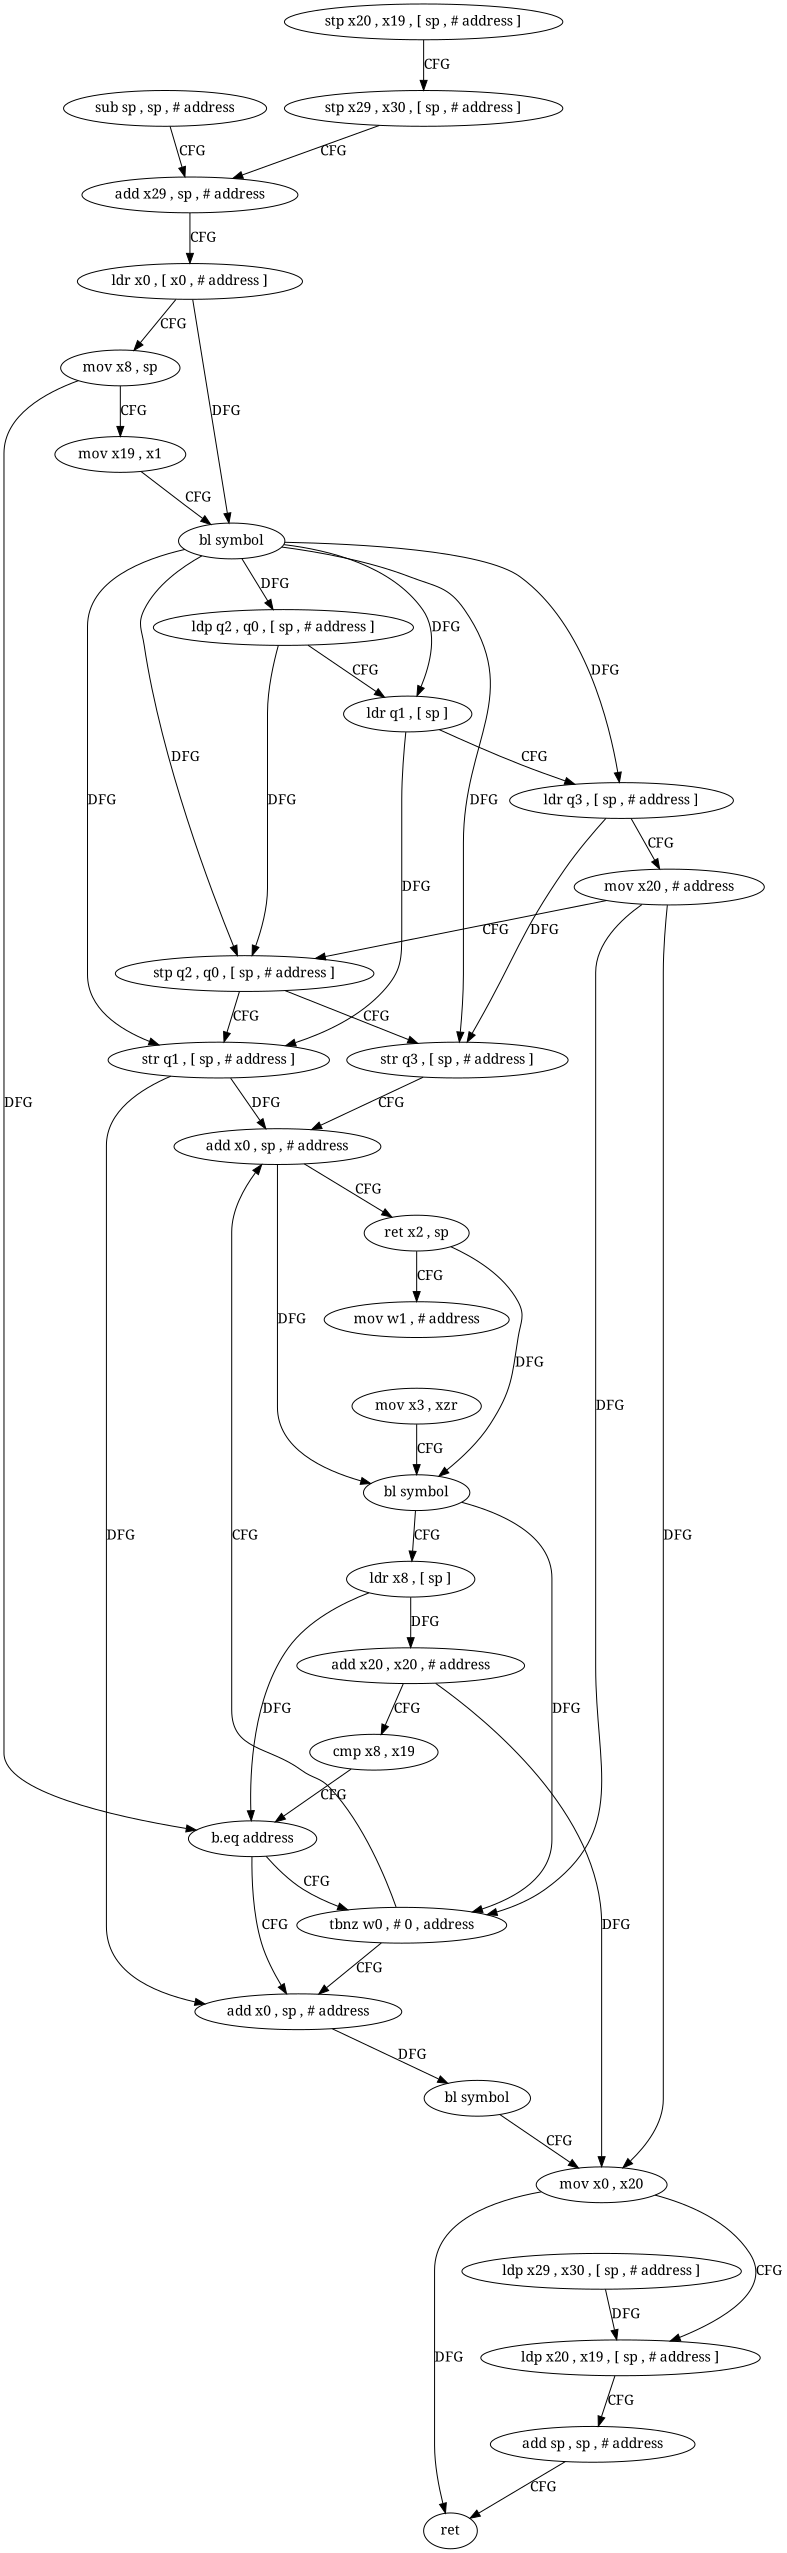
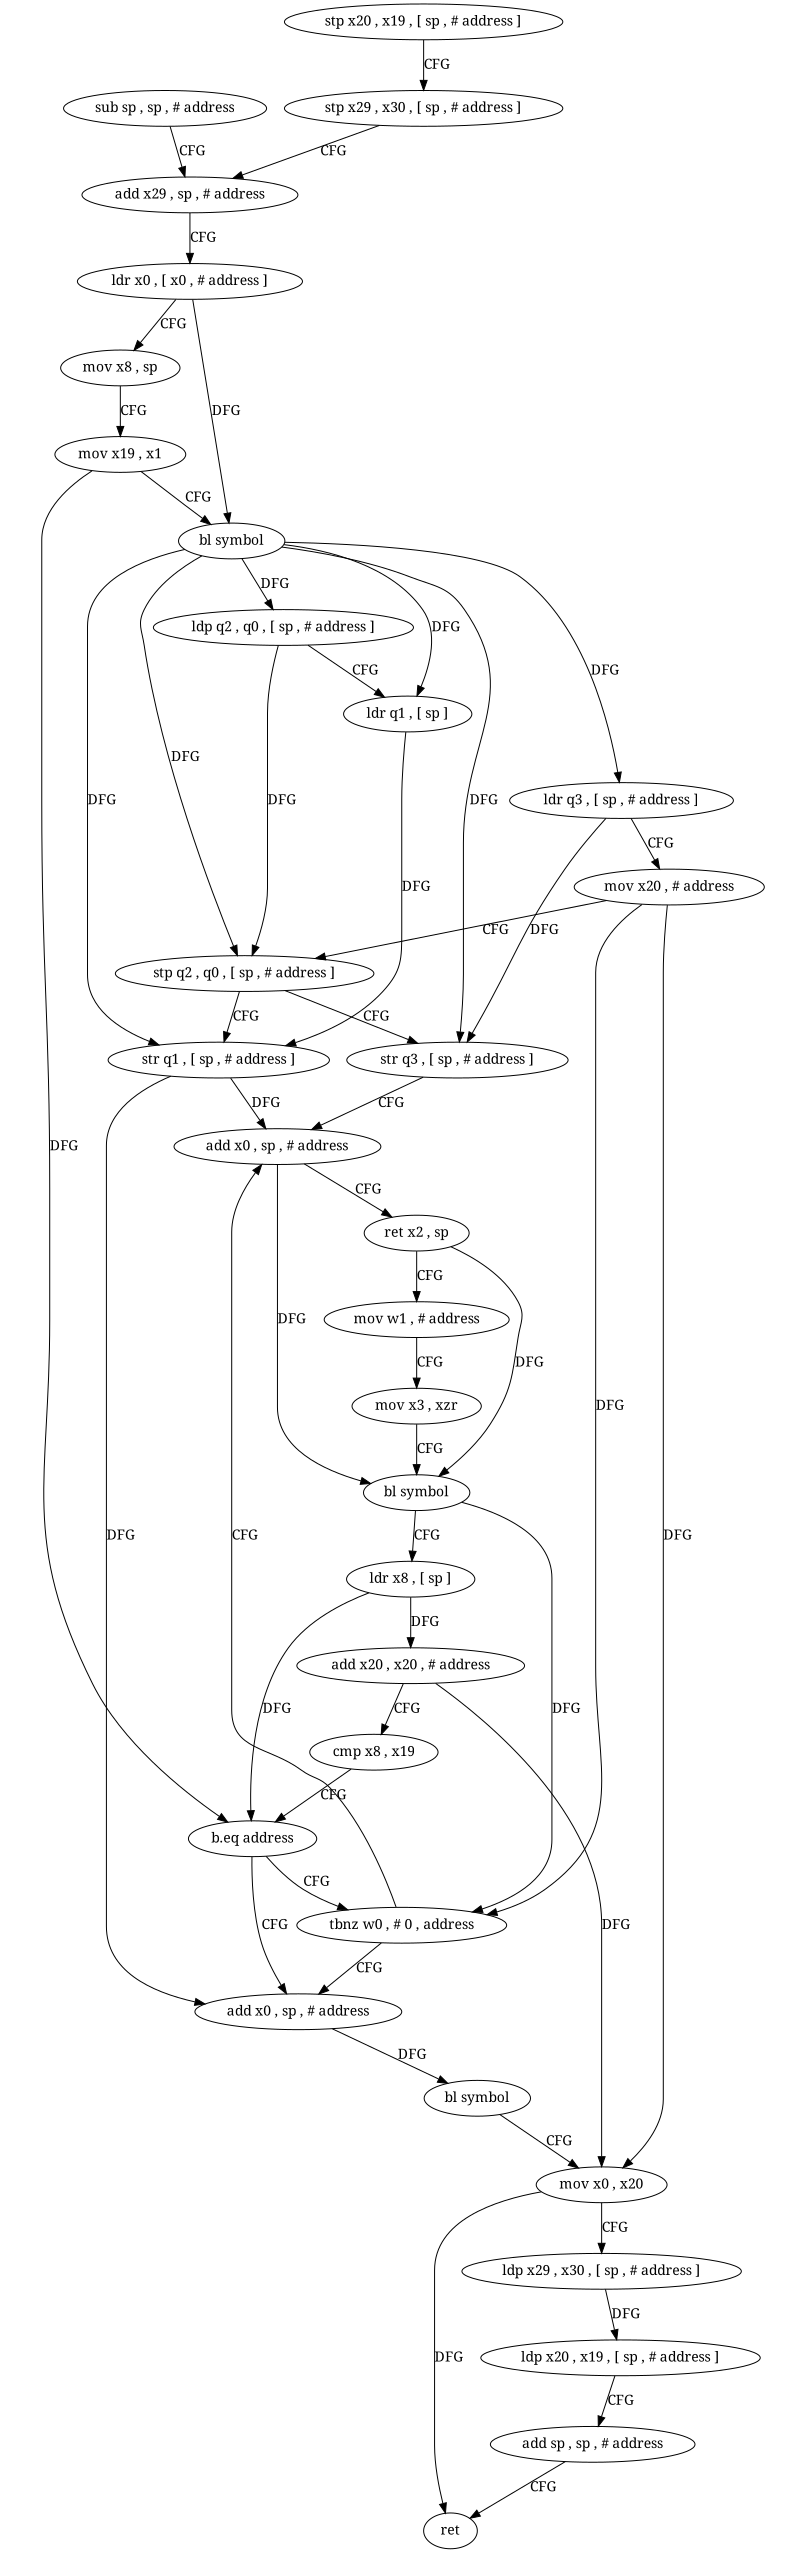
(501, 757) -> none
(4, 1150) -> (50, 1164)
none -> (417, 1358)
(752, 2259) -> (602, 2223)
